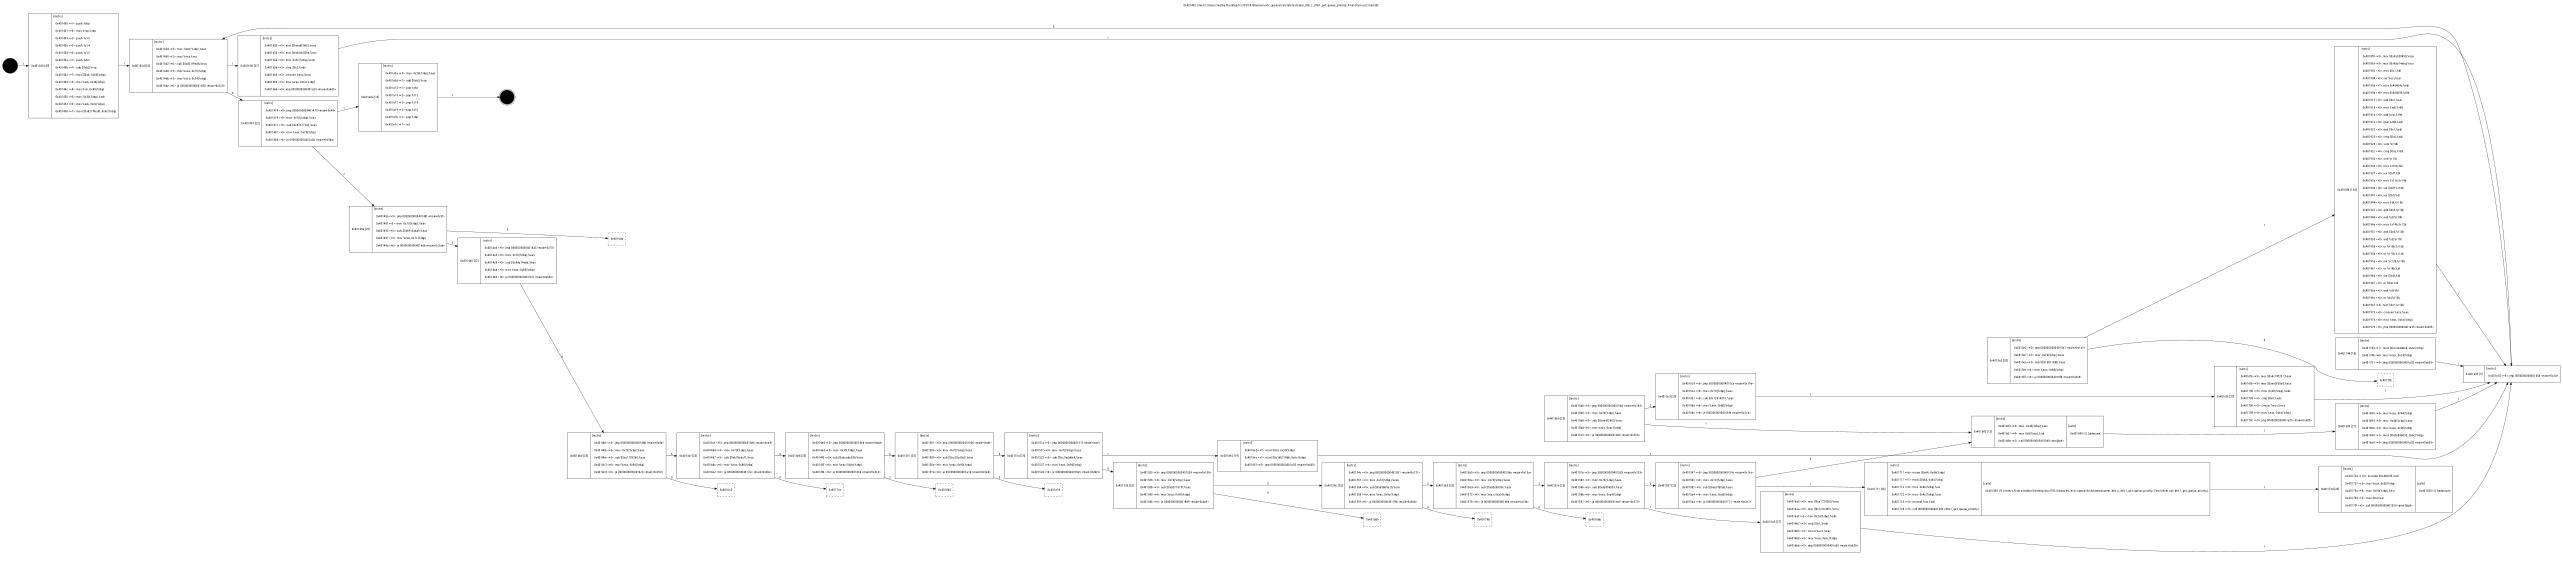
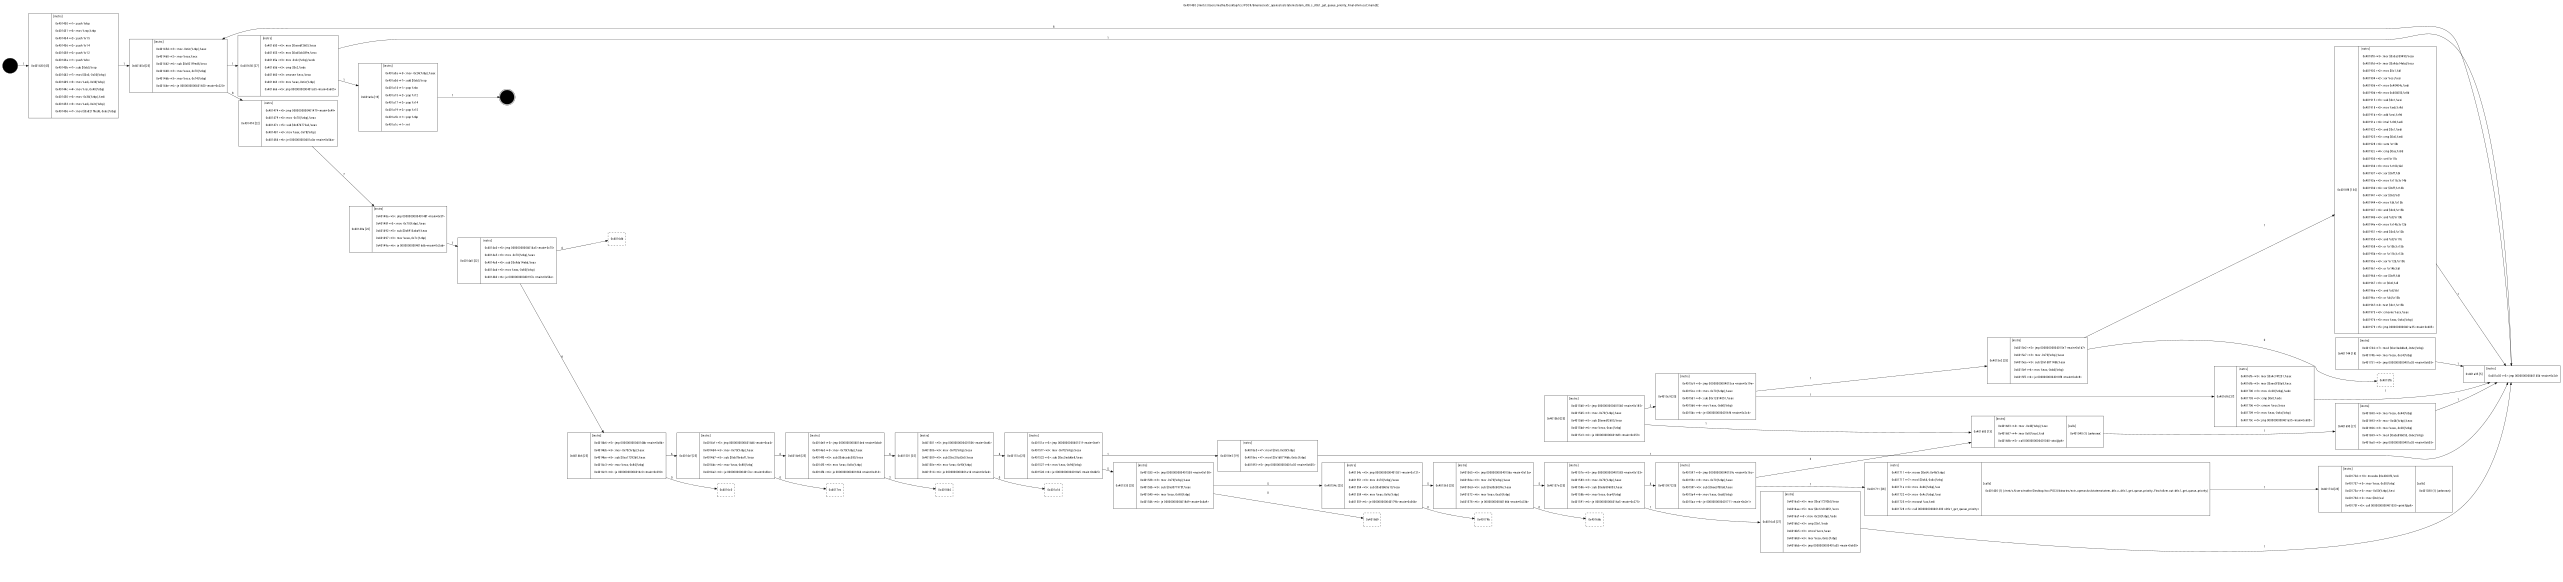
(347, 109) -> (347, 83)
(526, 234) -> (581, 246)
none -> (1870, 379)
